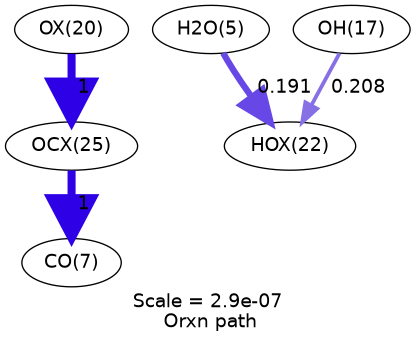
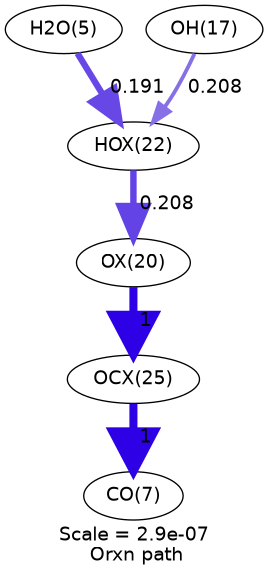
none -> (133, 188)
